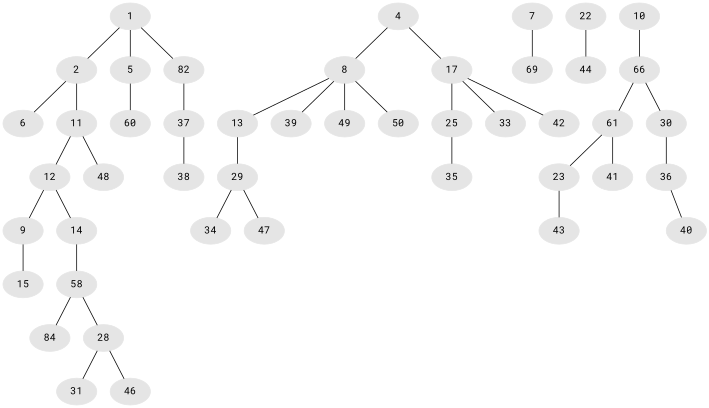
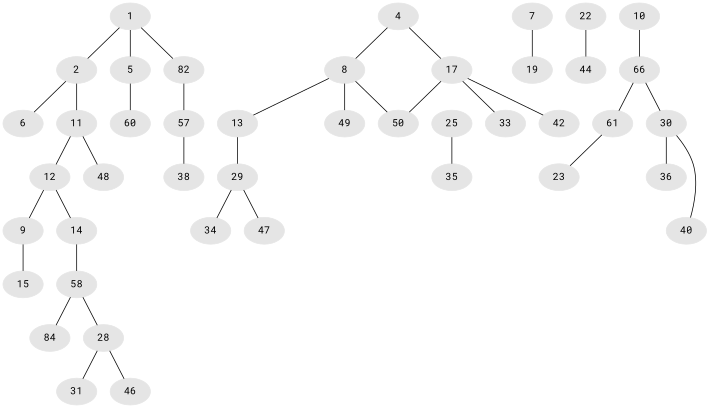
(532, 70) -> (532, 70)
(452, 97) -> (425, 97)
(184, 124) -> (184, 124)
(291, 124) -> none
(613, 177) -> none
(676, 204) -> (695, 174)
(559, 231) -> none
